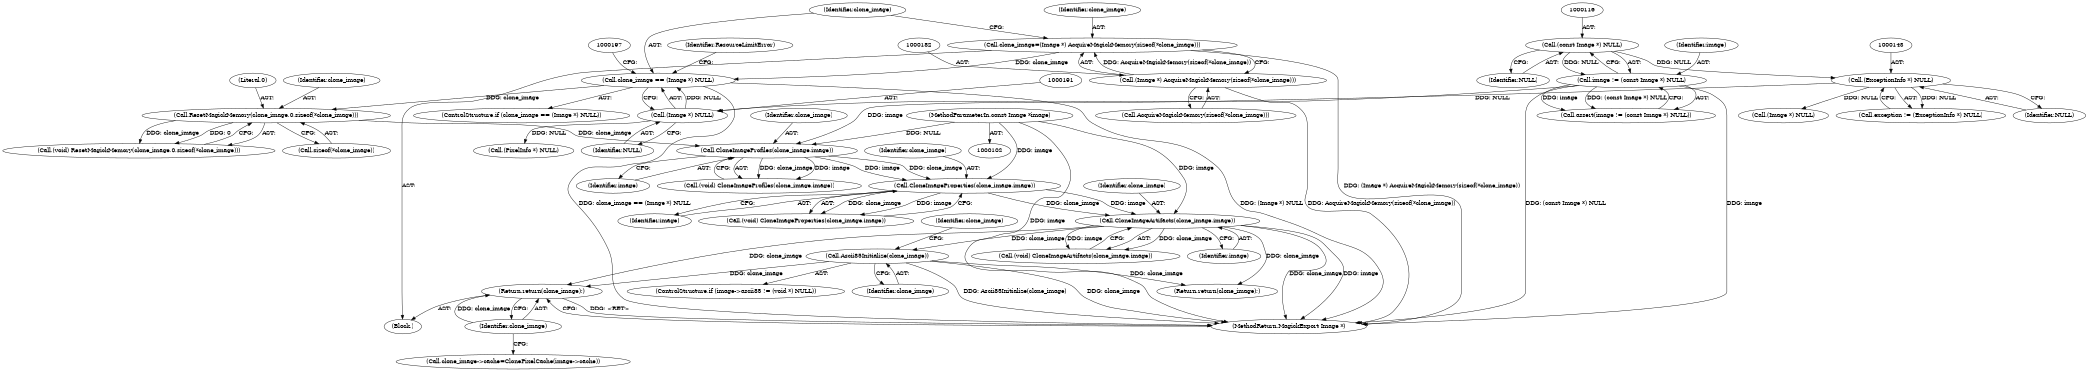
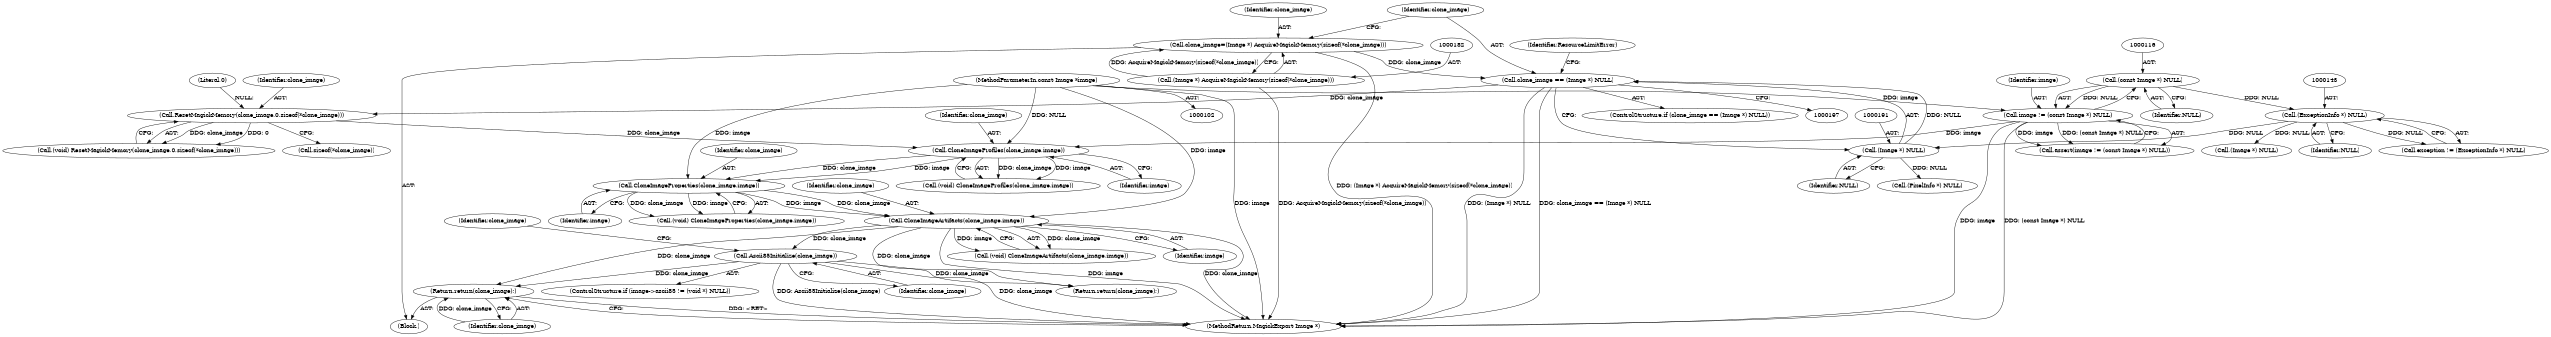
(621, 64) -> (1728, 96)
none -> (1524, 91)
(268, 98) -> (245, 98)
(1196, 116) -> none
(320, 131) -> none
(513, 362) -> none
